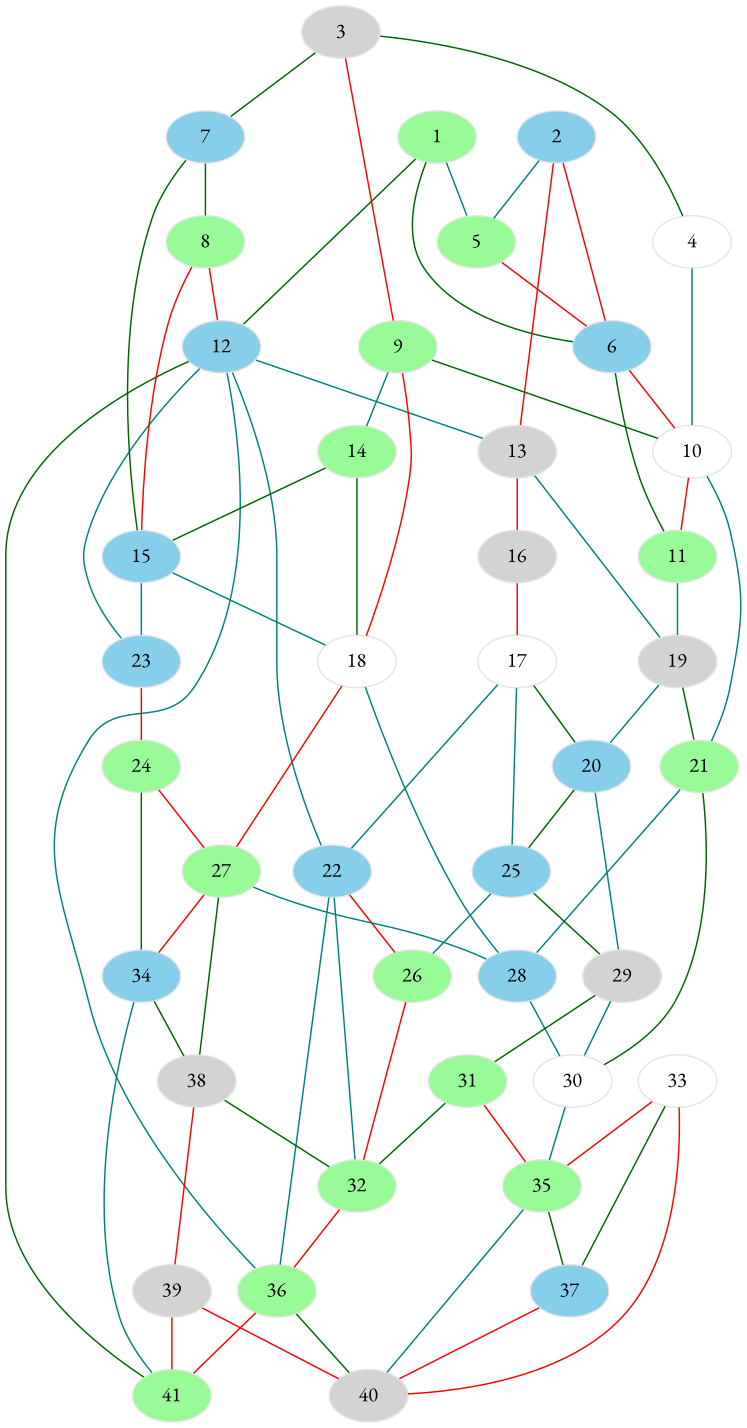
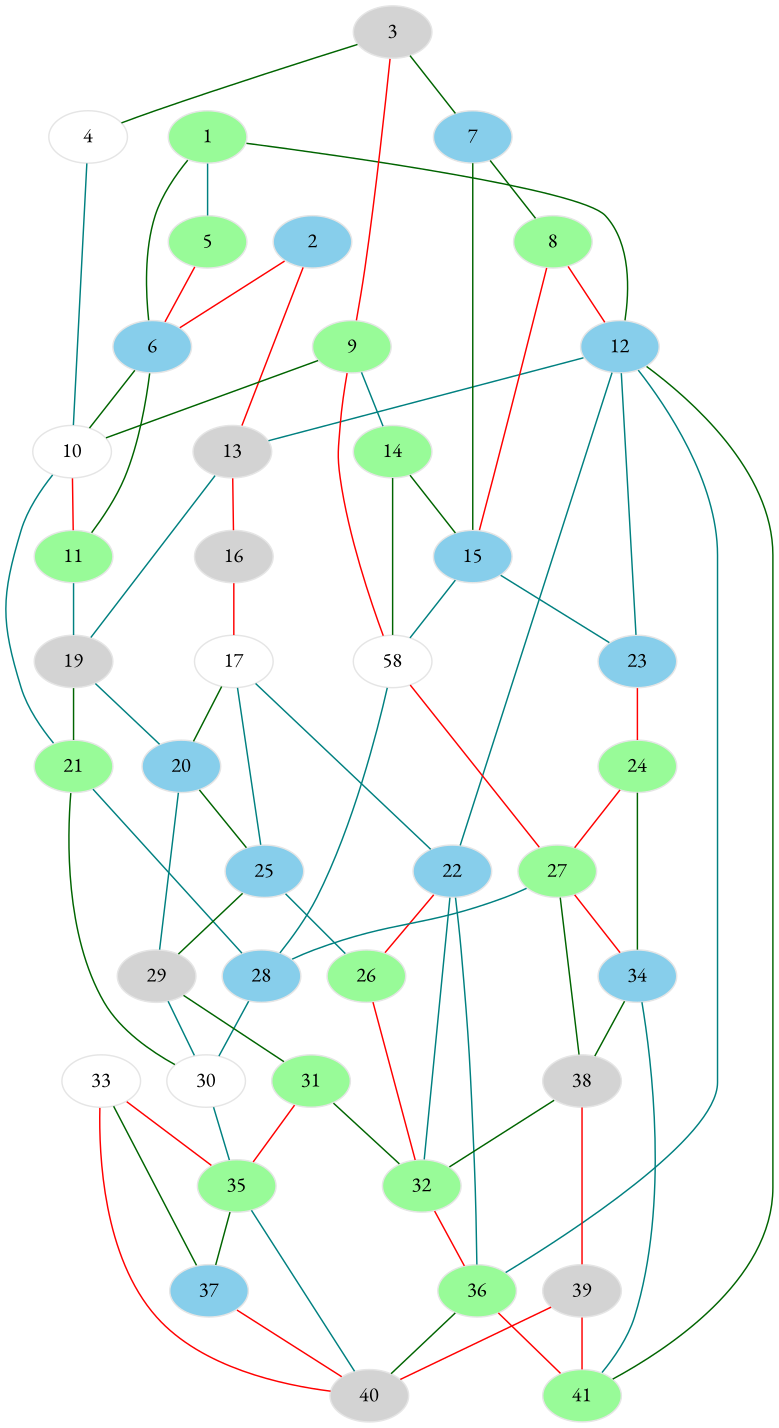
(516, 189) -> none
(652, 399) -> (112, 399)
(357, 661) -> (393, 661)
